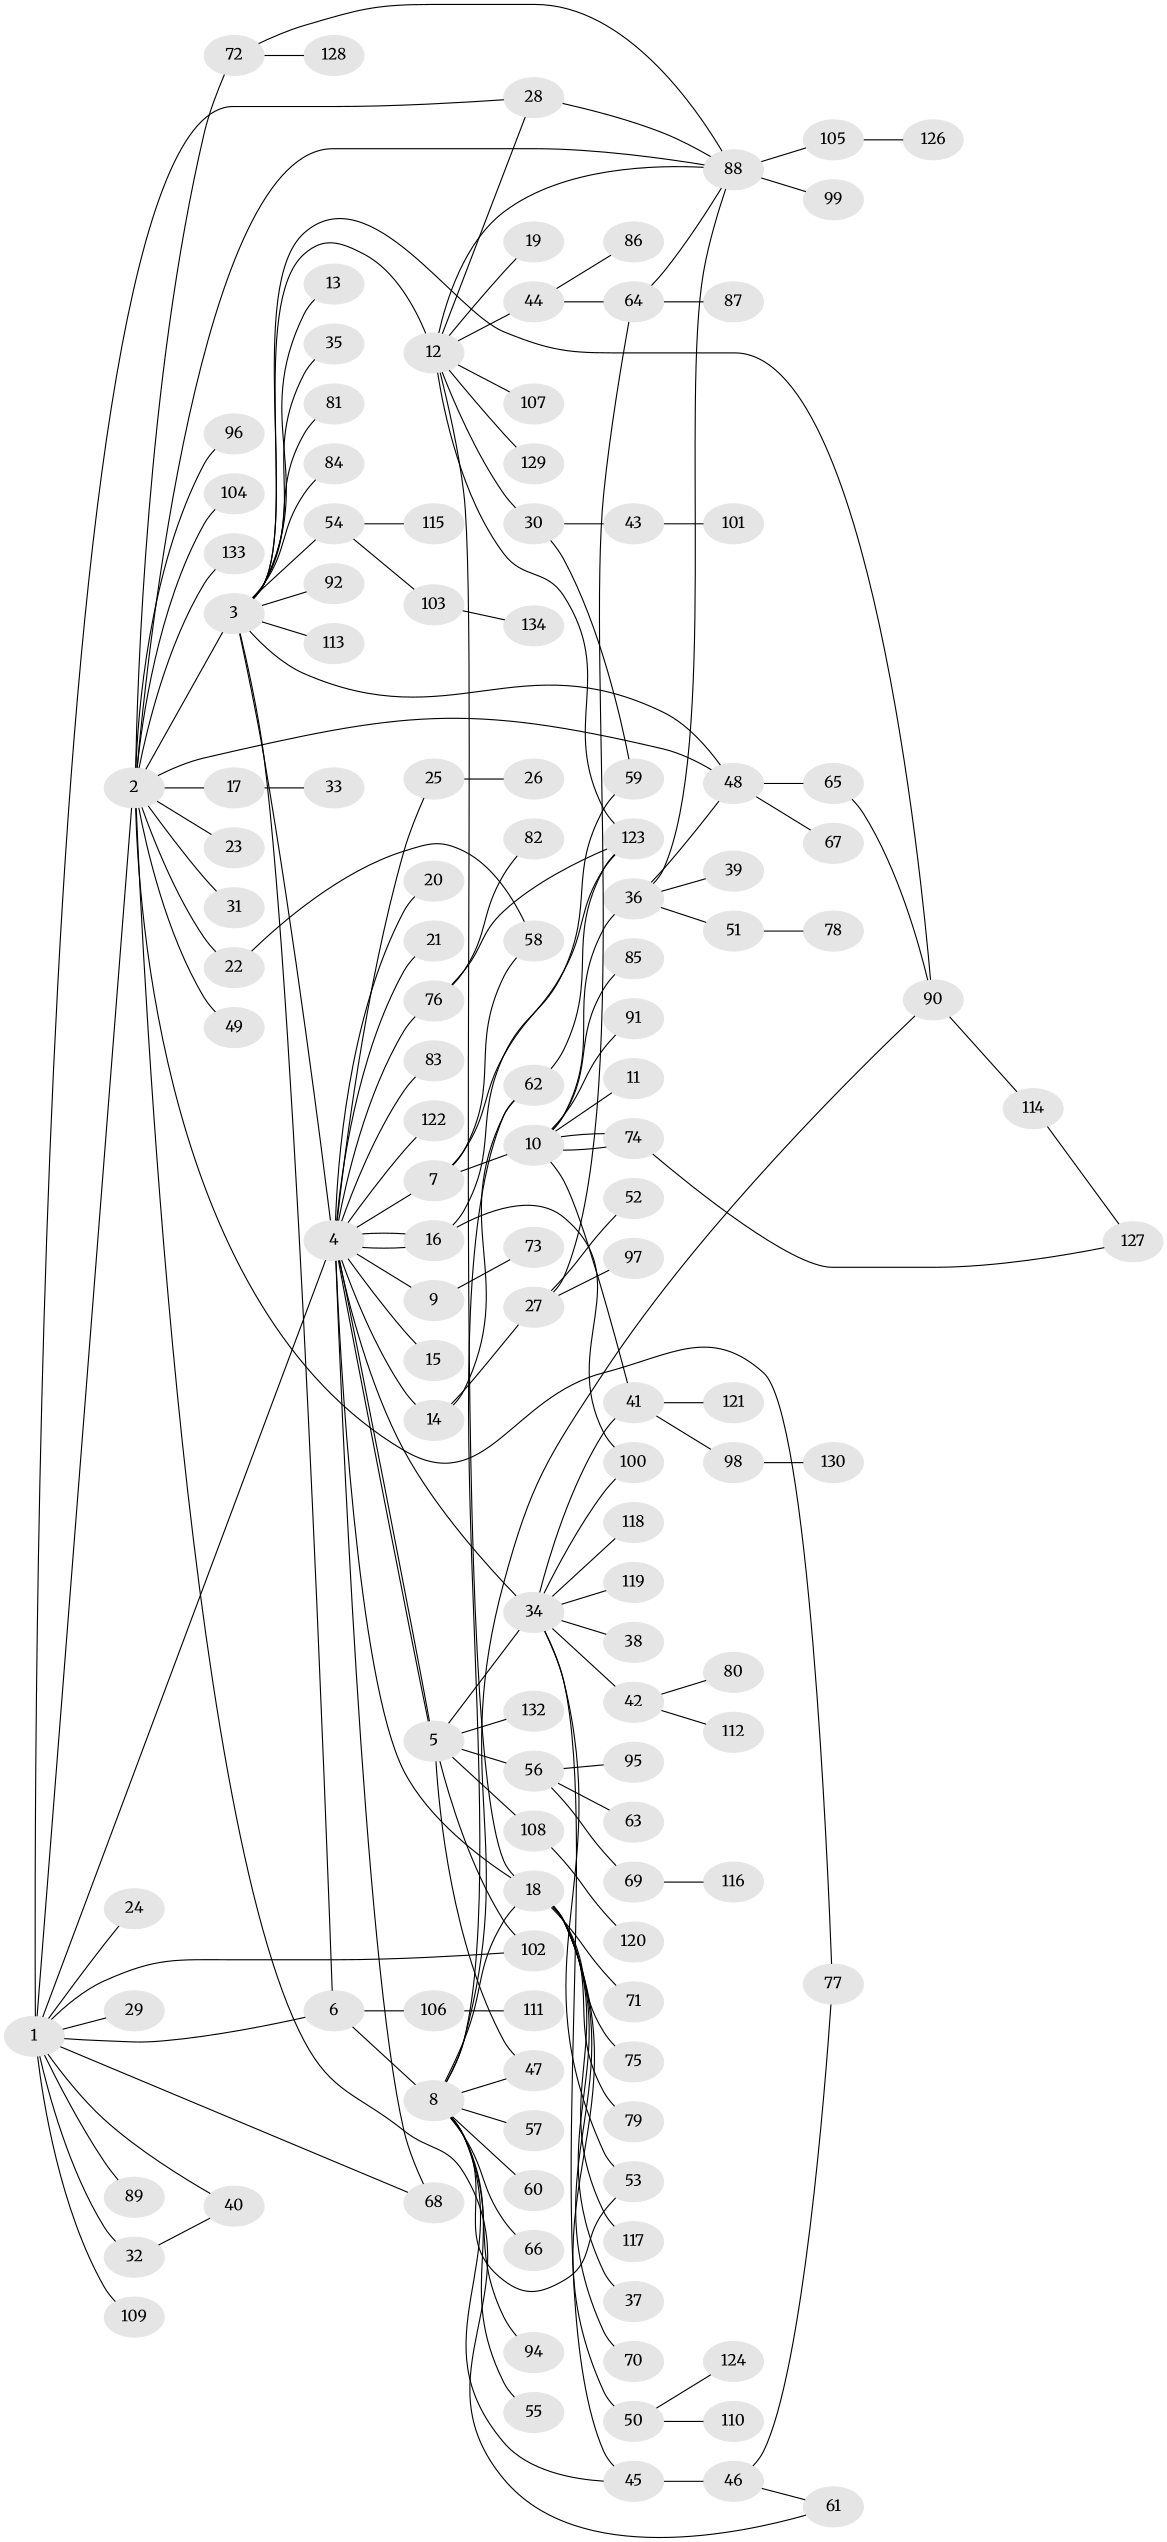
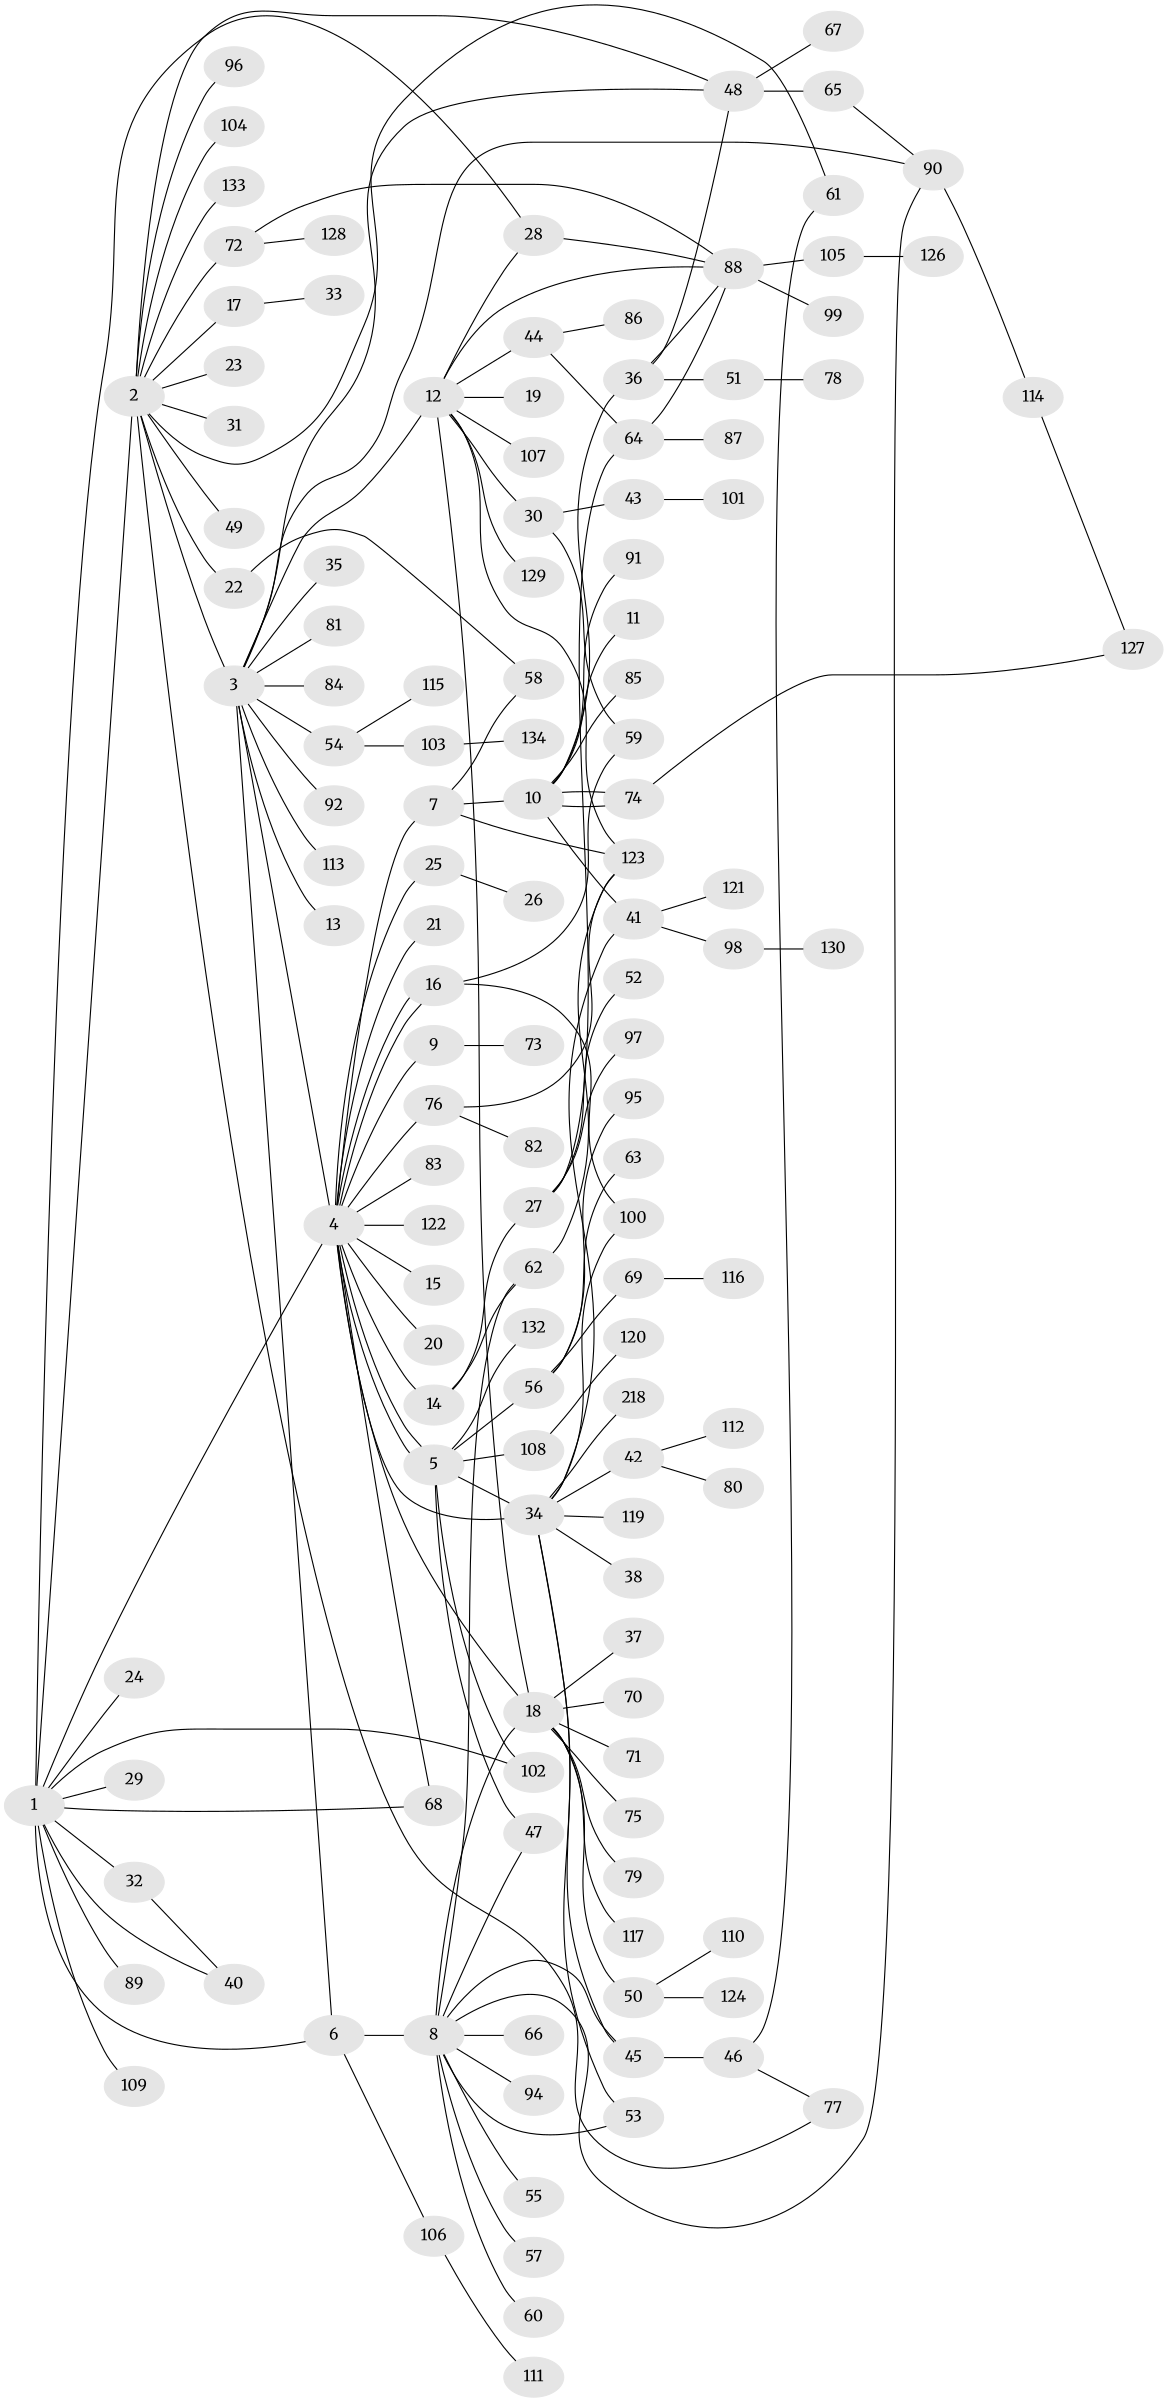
(238, 256) -> none
(734, 871) -> none
(634, 1522) -> (634, 1398)
